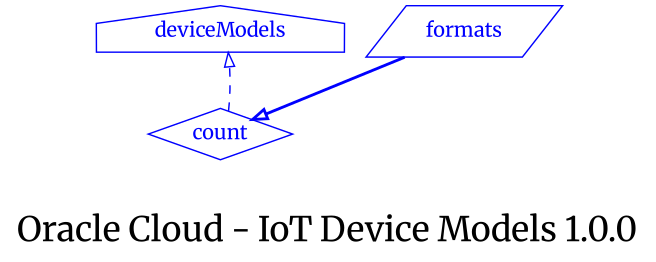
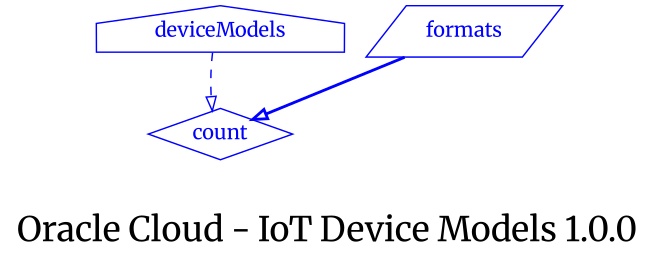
(230, 89) -> (211, 74)
